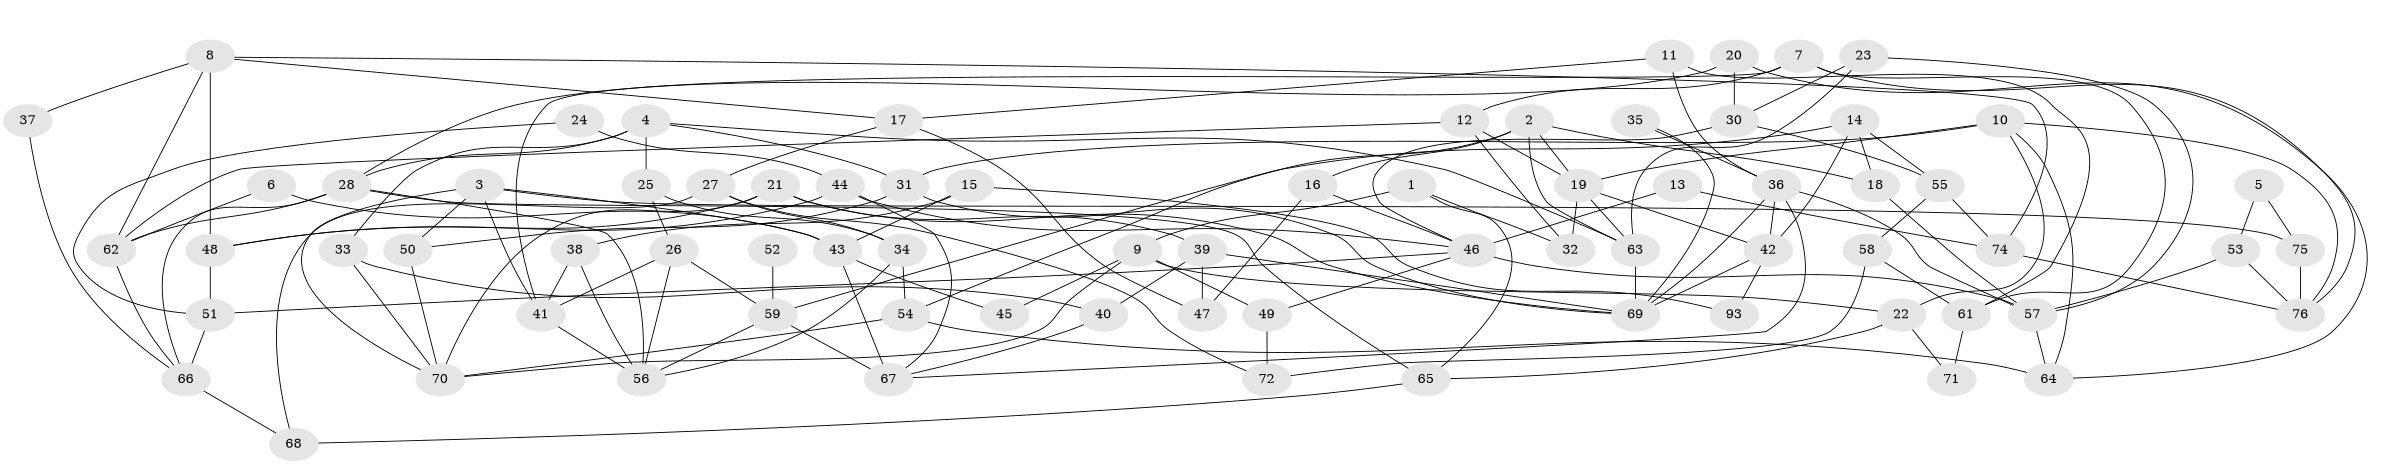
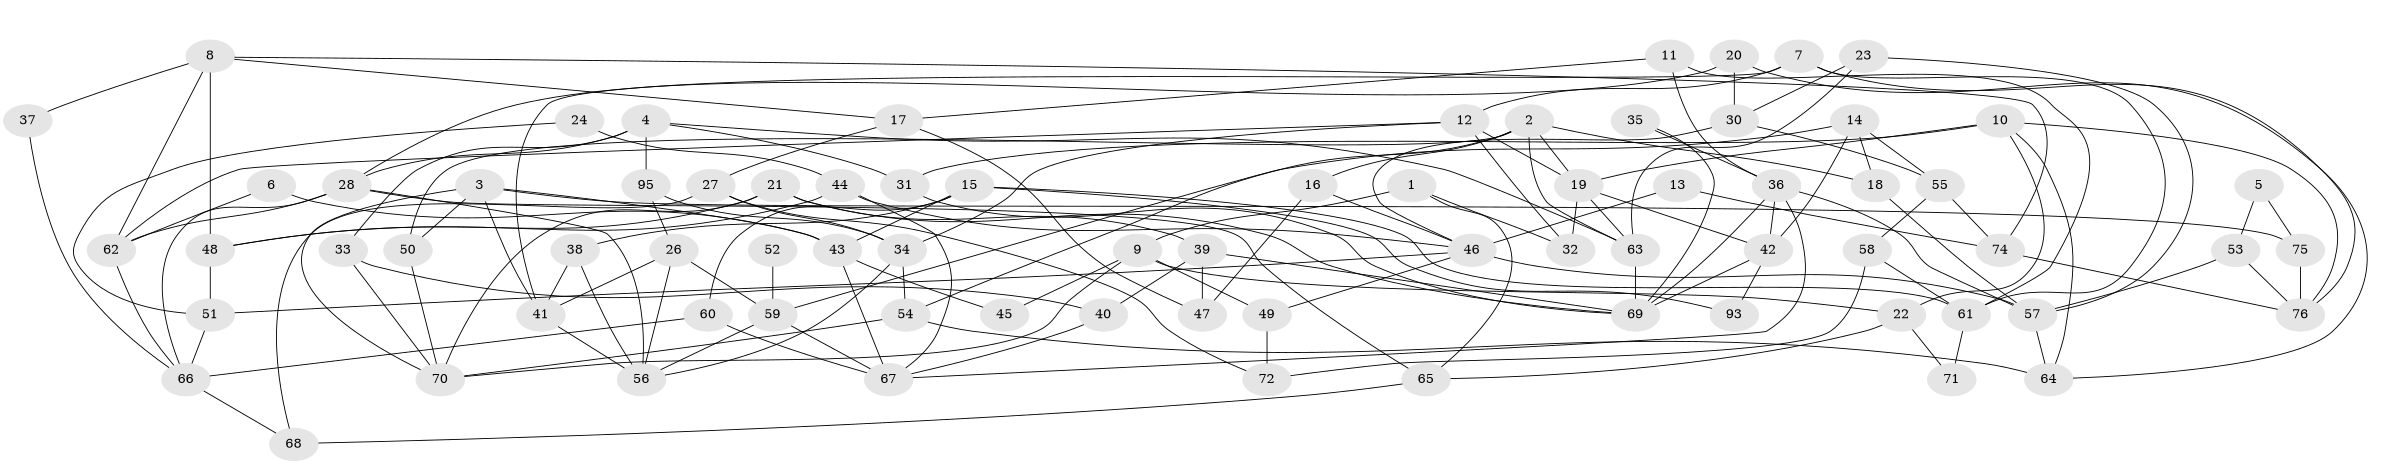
none -> (1251, 135)
(646, 186) -> (646, 186)
(660, 228) -> (798, 139)
none -> (1464, 273)
none -> (708, 315)
